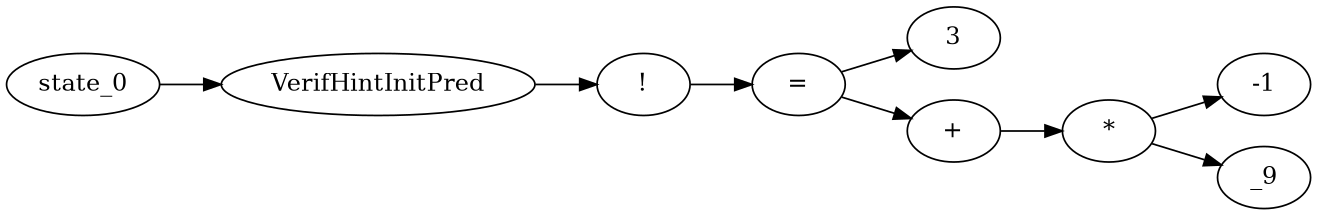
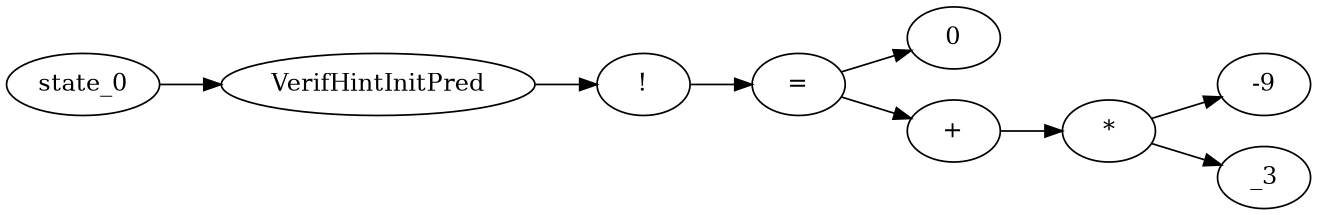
(954, 38) -> (954, 38)
(1264, 84) -> (1264, 84)
(1264, 178) -> (1264, 178)
